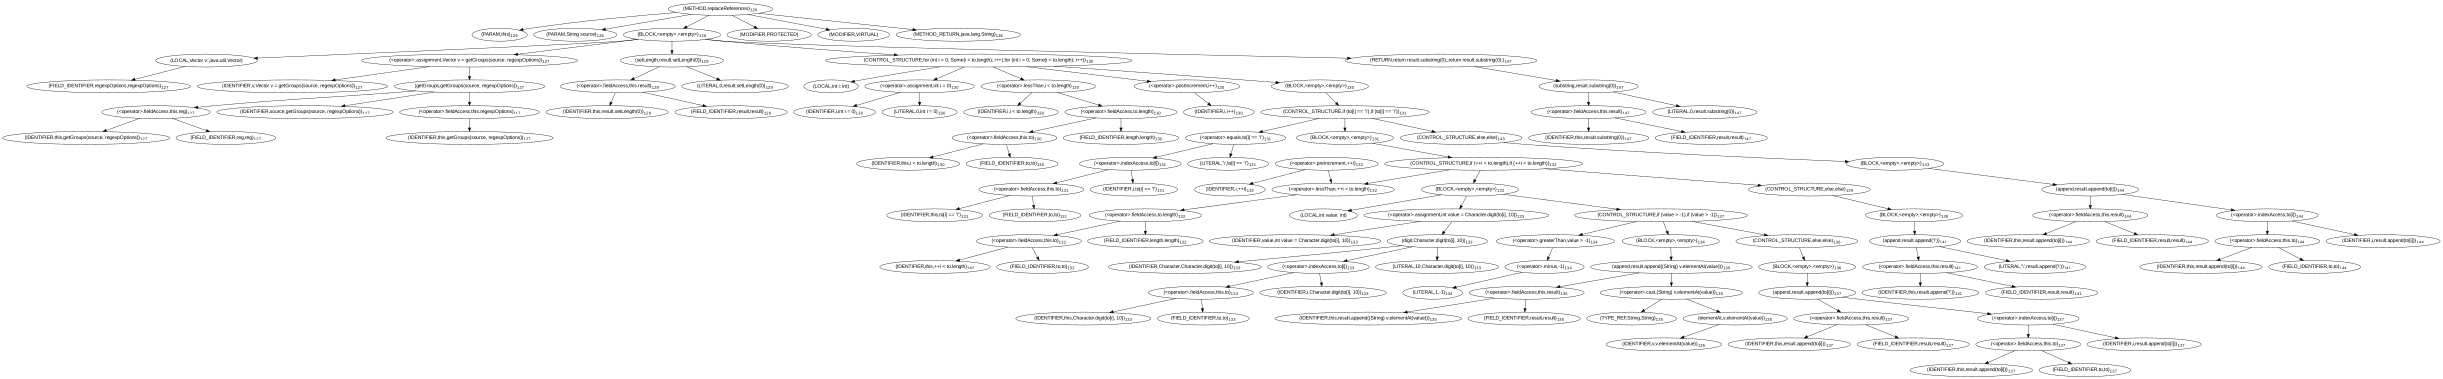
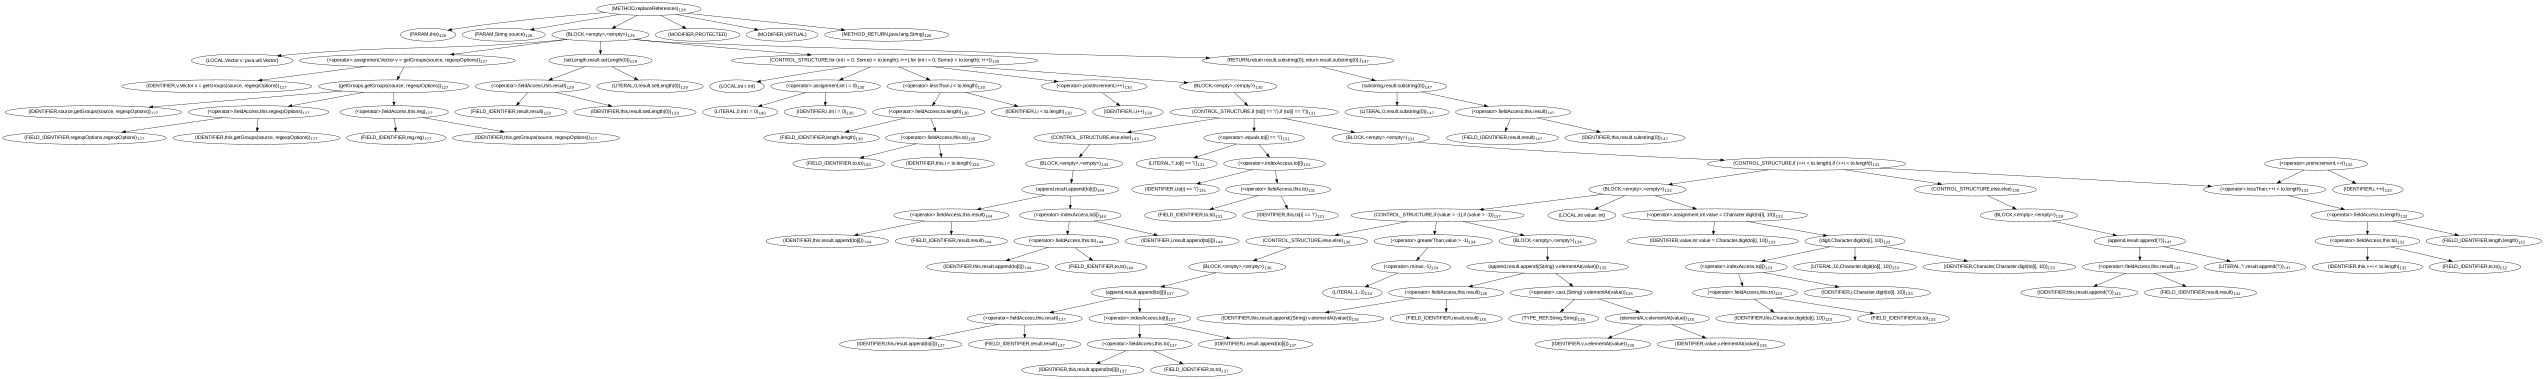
(160, 73) -> (174, 125)
(517, 112) -> (306, 112)
(971, 266) -> (2403, 266)
none -> (1721, 344)
